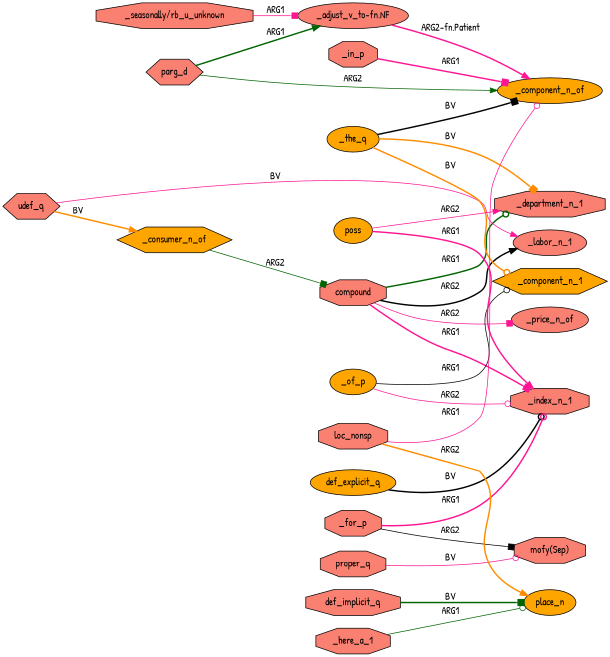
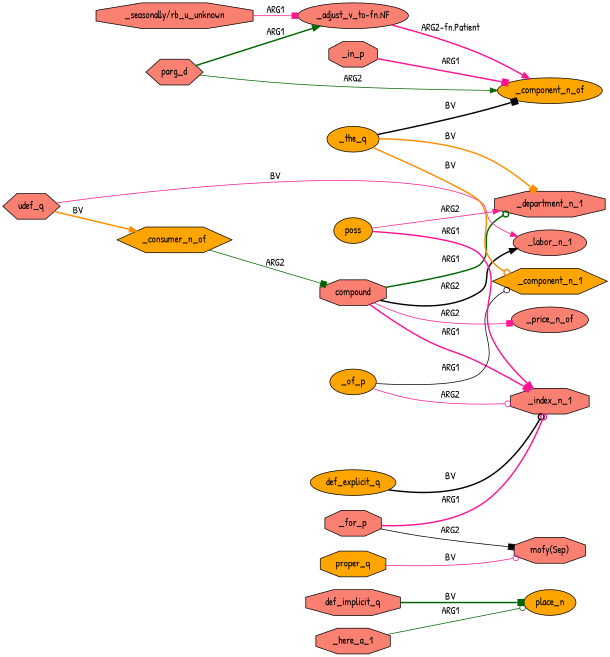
(353, 436) -> none
(353, 564) -> (353, 564)
